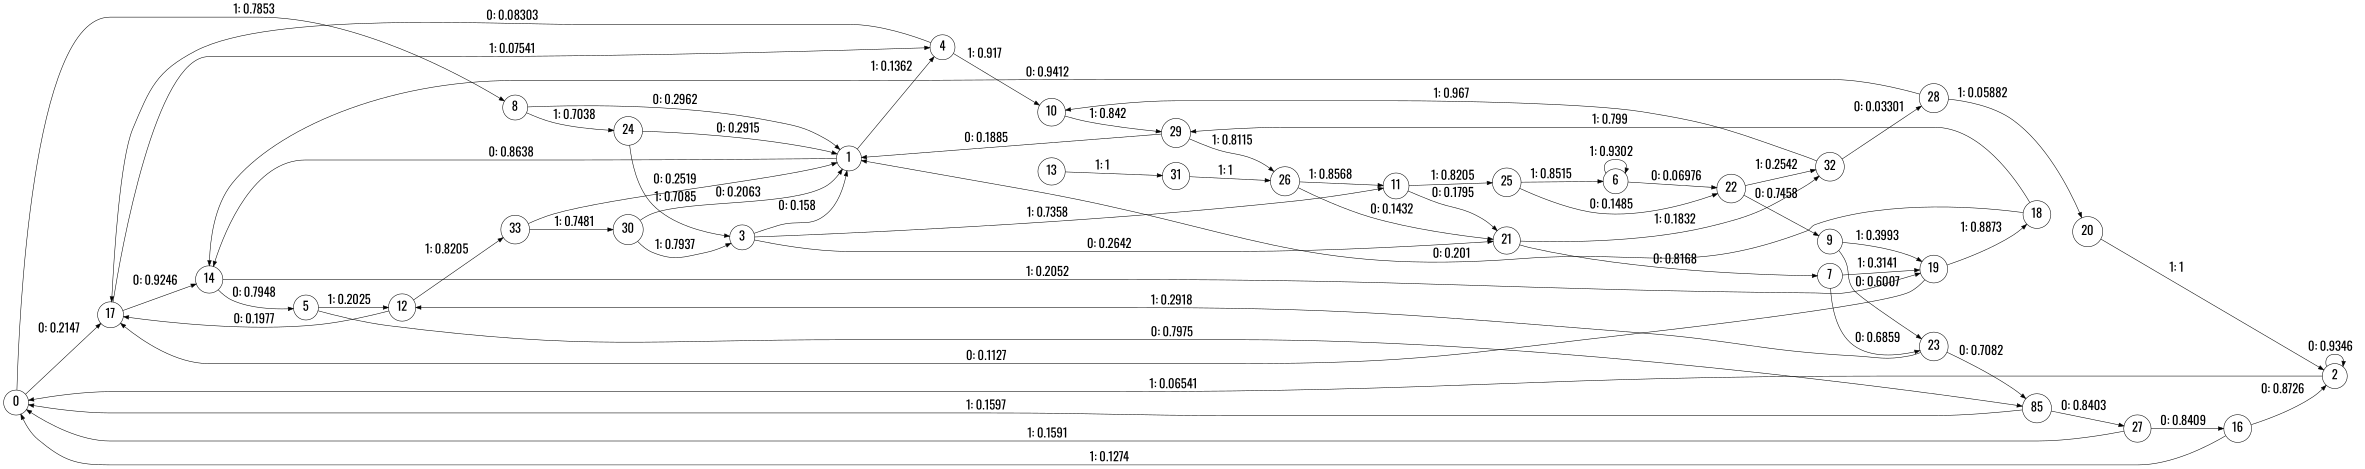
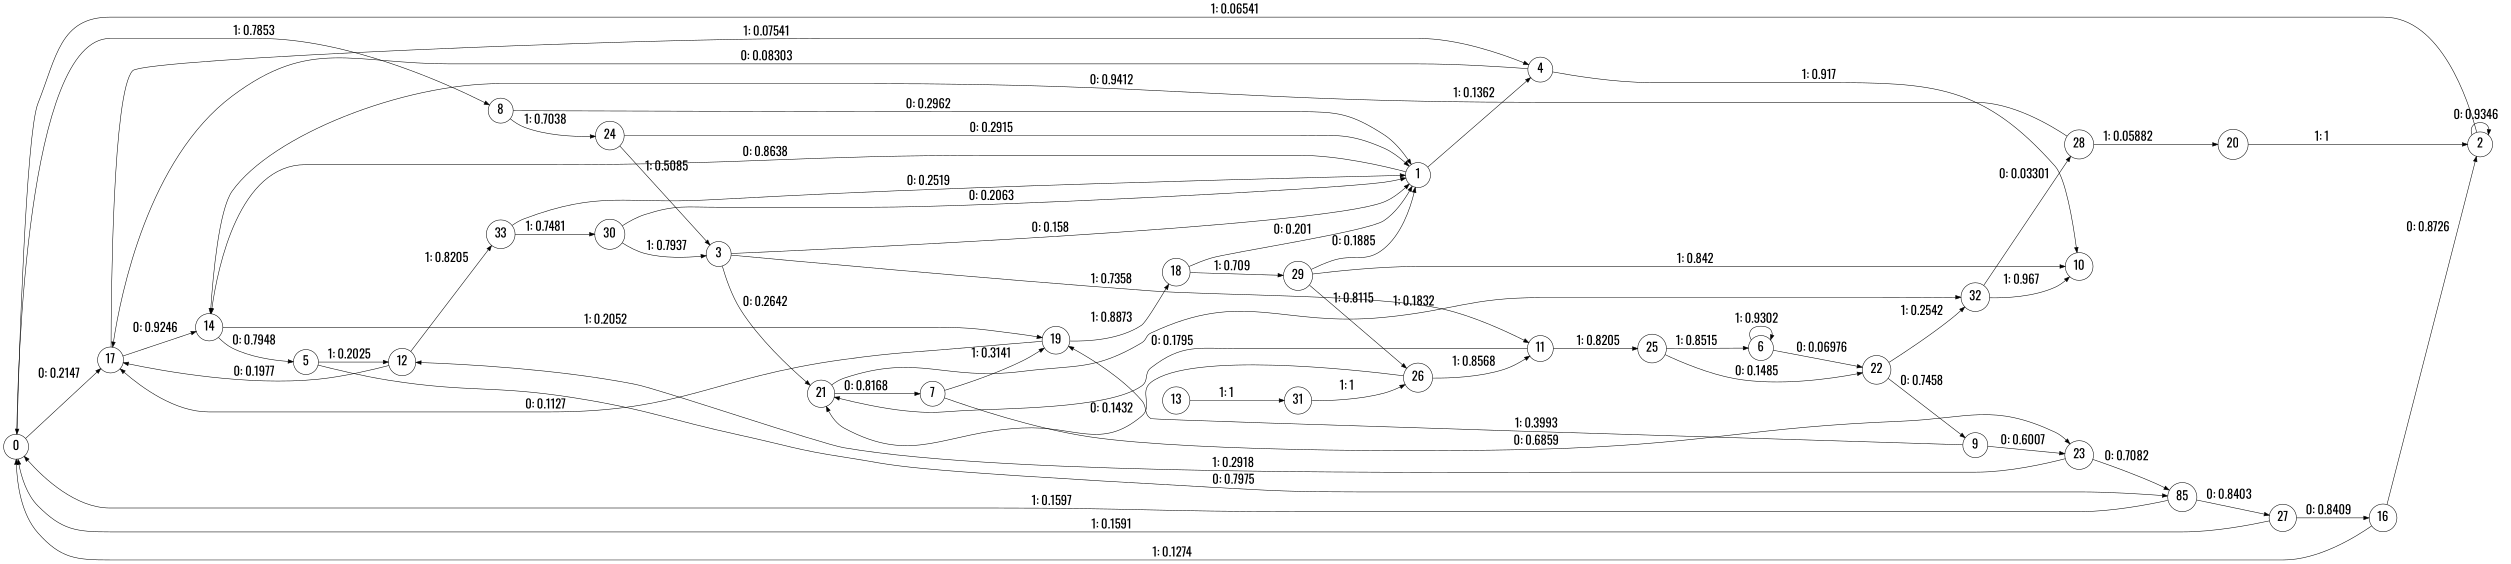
(1616, 121) -> (1238, 267)
(1110, 126) -> (1686, 266)
(679, 198) -> (671, 167)
